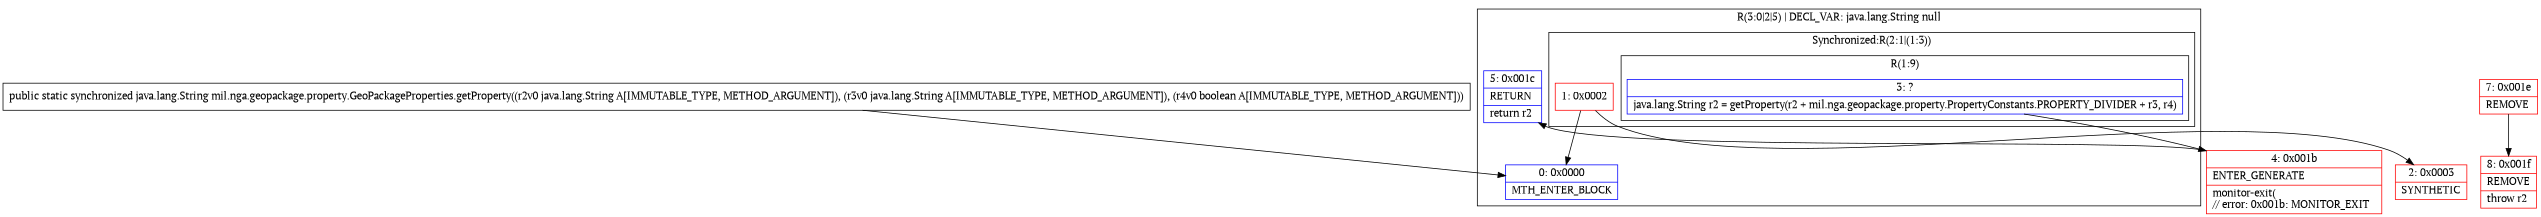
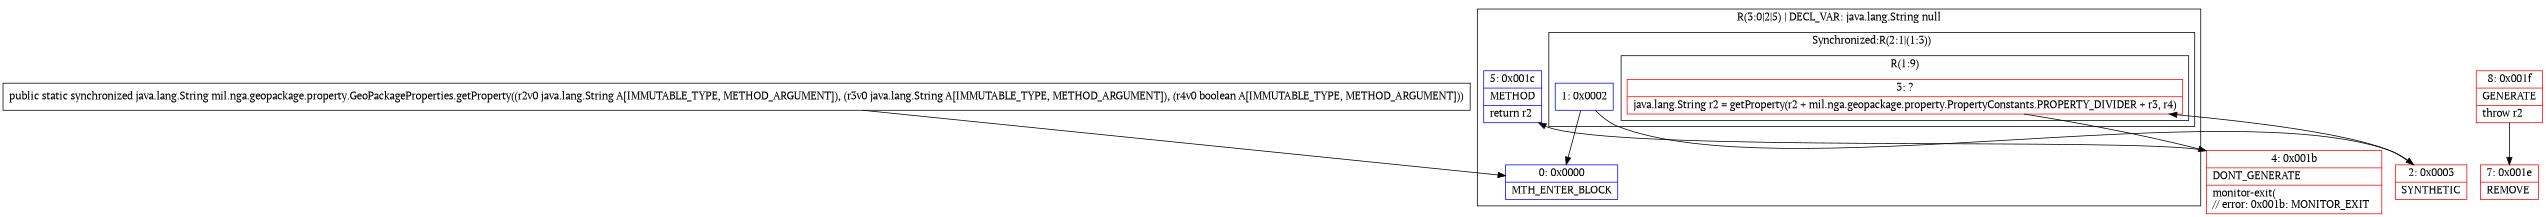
(1511, 96) -> (1513, 96)
(1584, 97) -> (1584, 97)
(1905, 97) -> (1905, 97)
none -> (2298, 129)
(2509, 131) -> (2509, 140)
(2259, 176) -> (2257, 176)
(2509, 182) -> (2509, 96)
